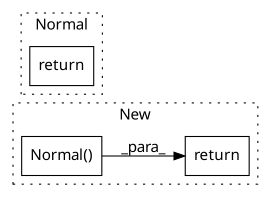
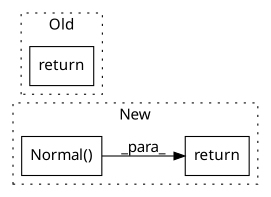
(62, 25) -> (62, 25)
